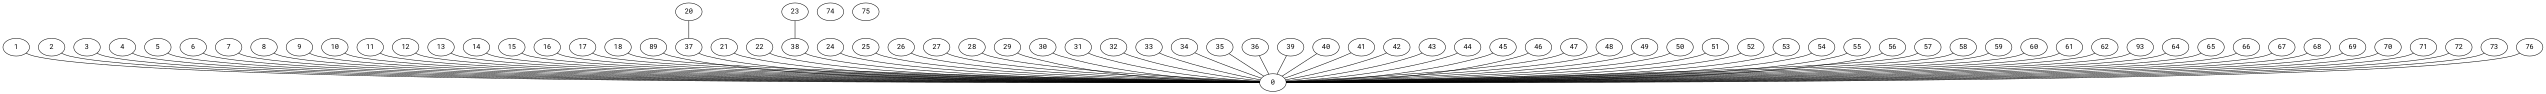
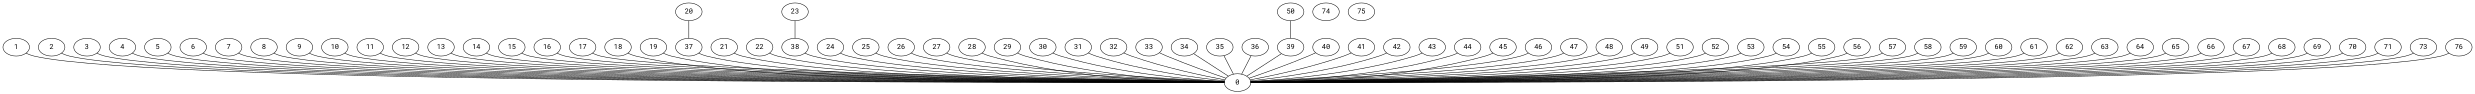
(653, 47) -> (653, 47)
(2140, 47) -> (2105, 47)
(2459, 47) -> none
(1479, 75) -> (1291, 30)
